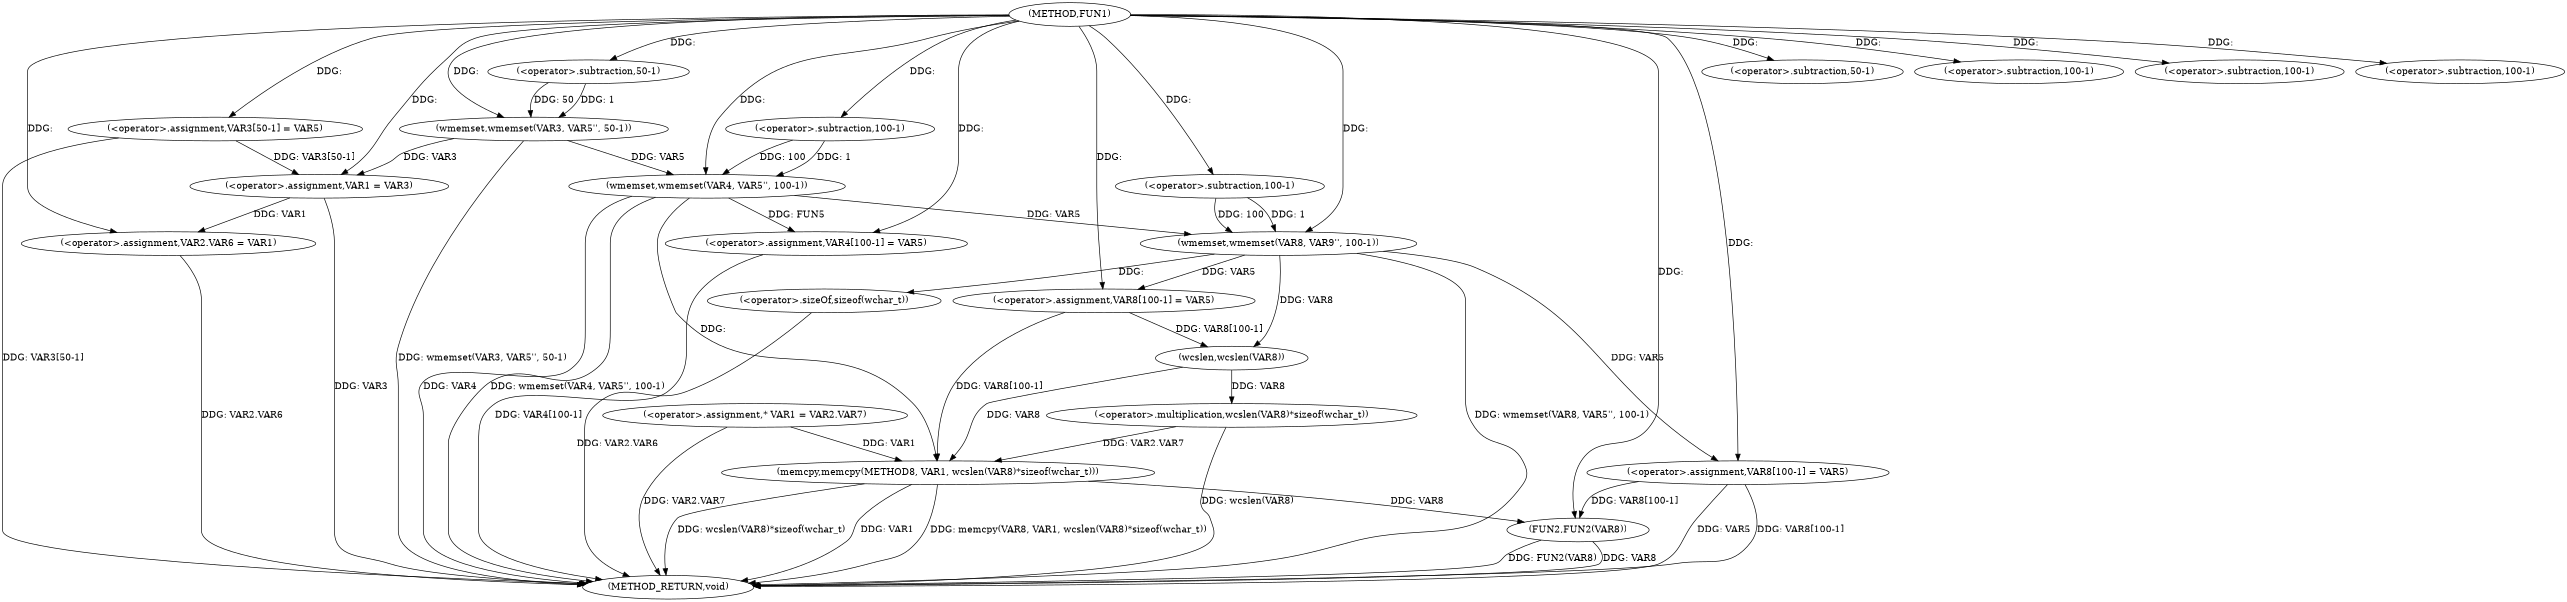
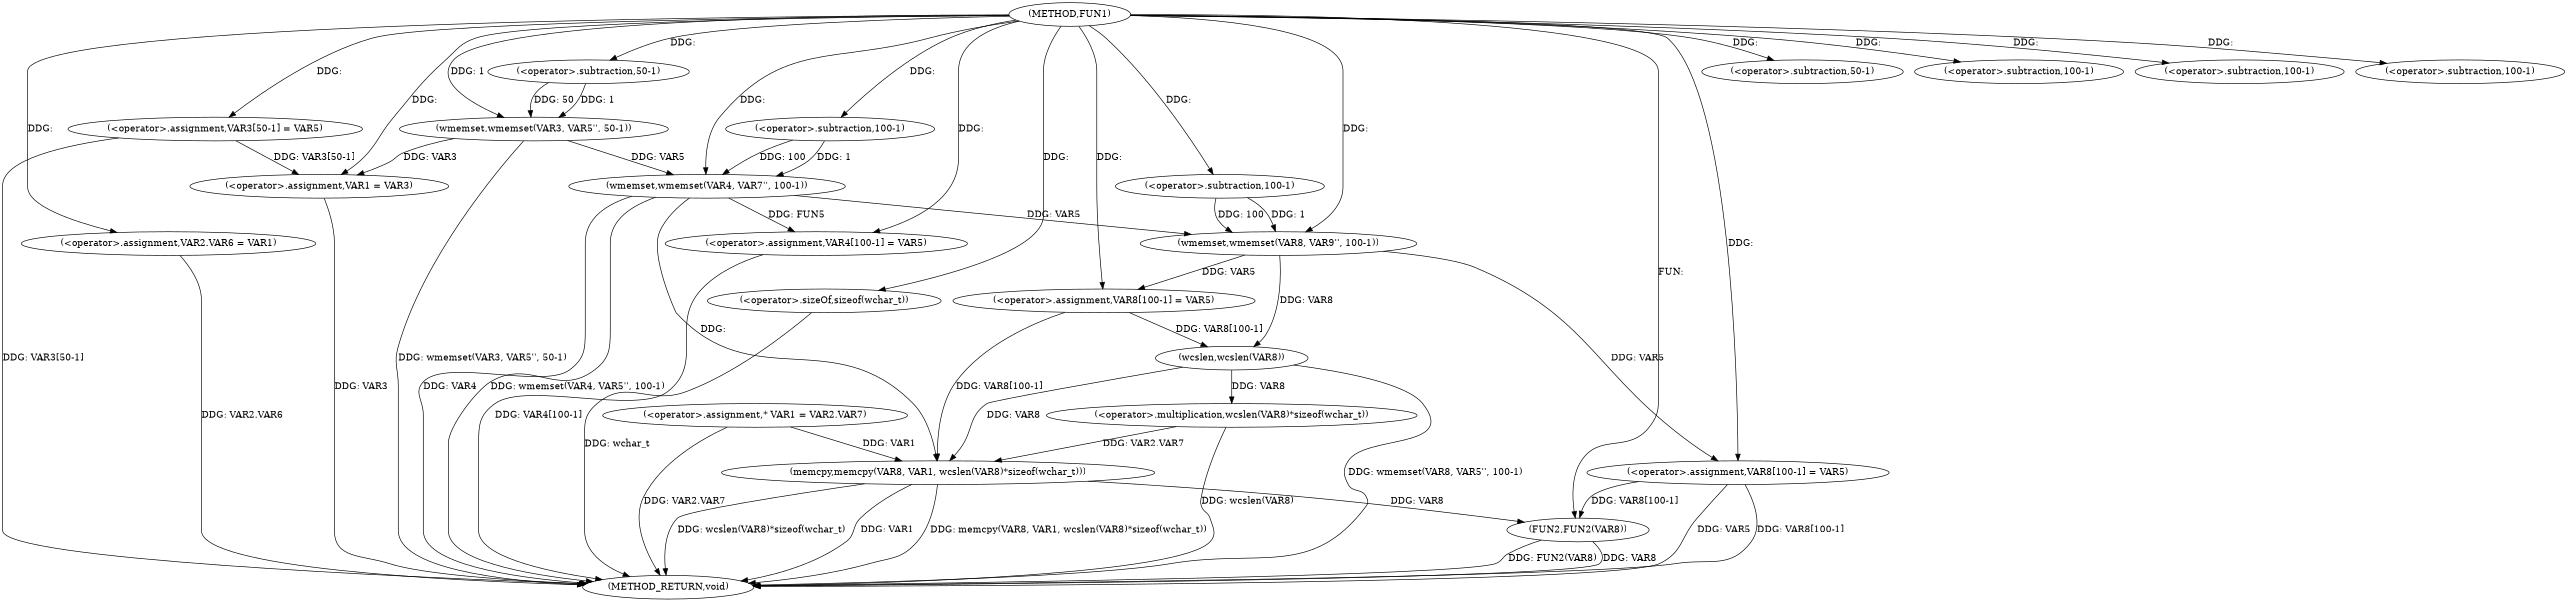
(468, 72) -> (468, 72)
(707, 186) -> (707, 186)
(247, 214) -> none
(1672, 272) -> (1672, 272)
(1065, 275) -> (1043, 209)
(618, 444) -> (618, 444)
(938, 473) -> (938, 473)
(1318, 551) -> (1225, 559)
